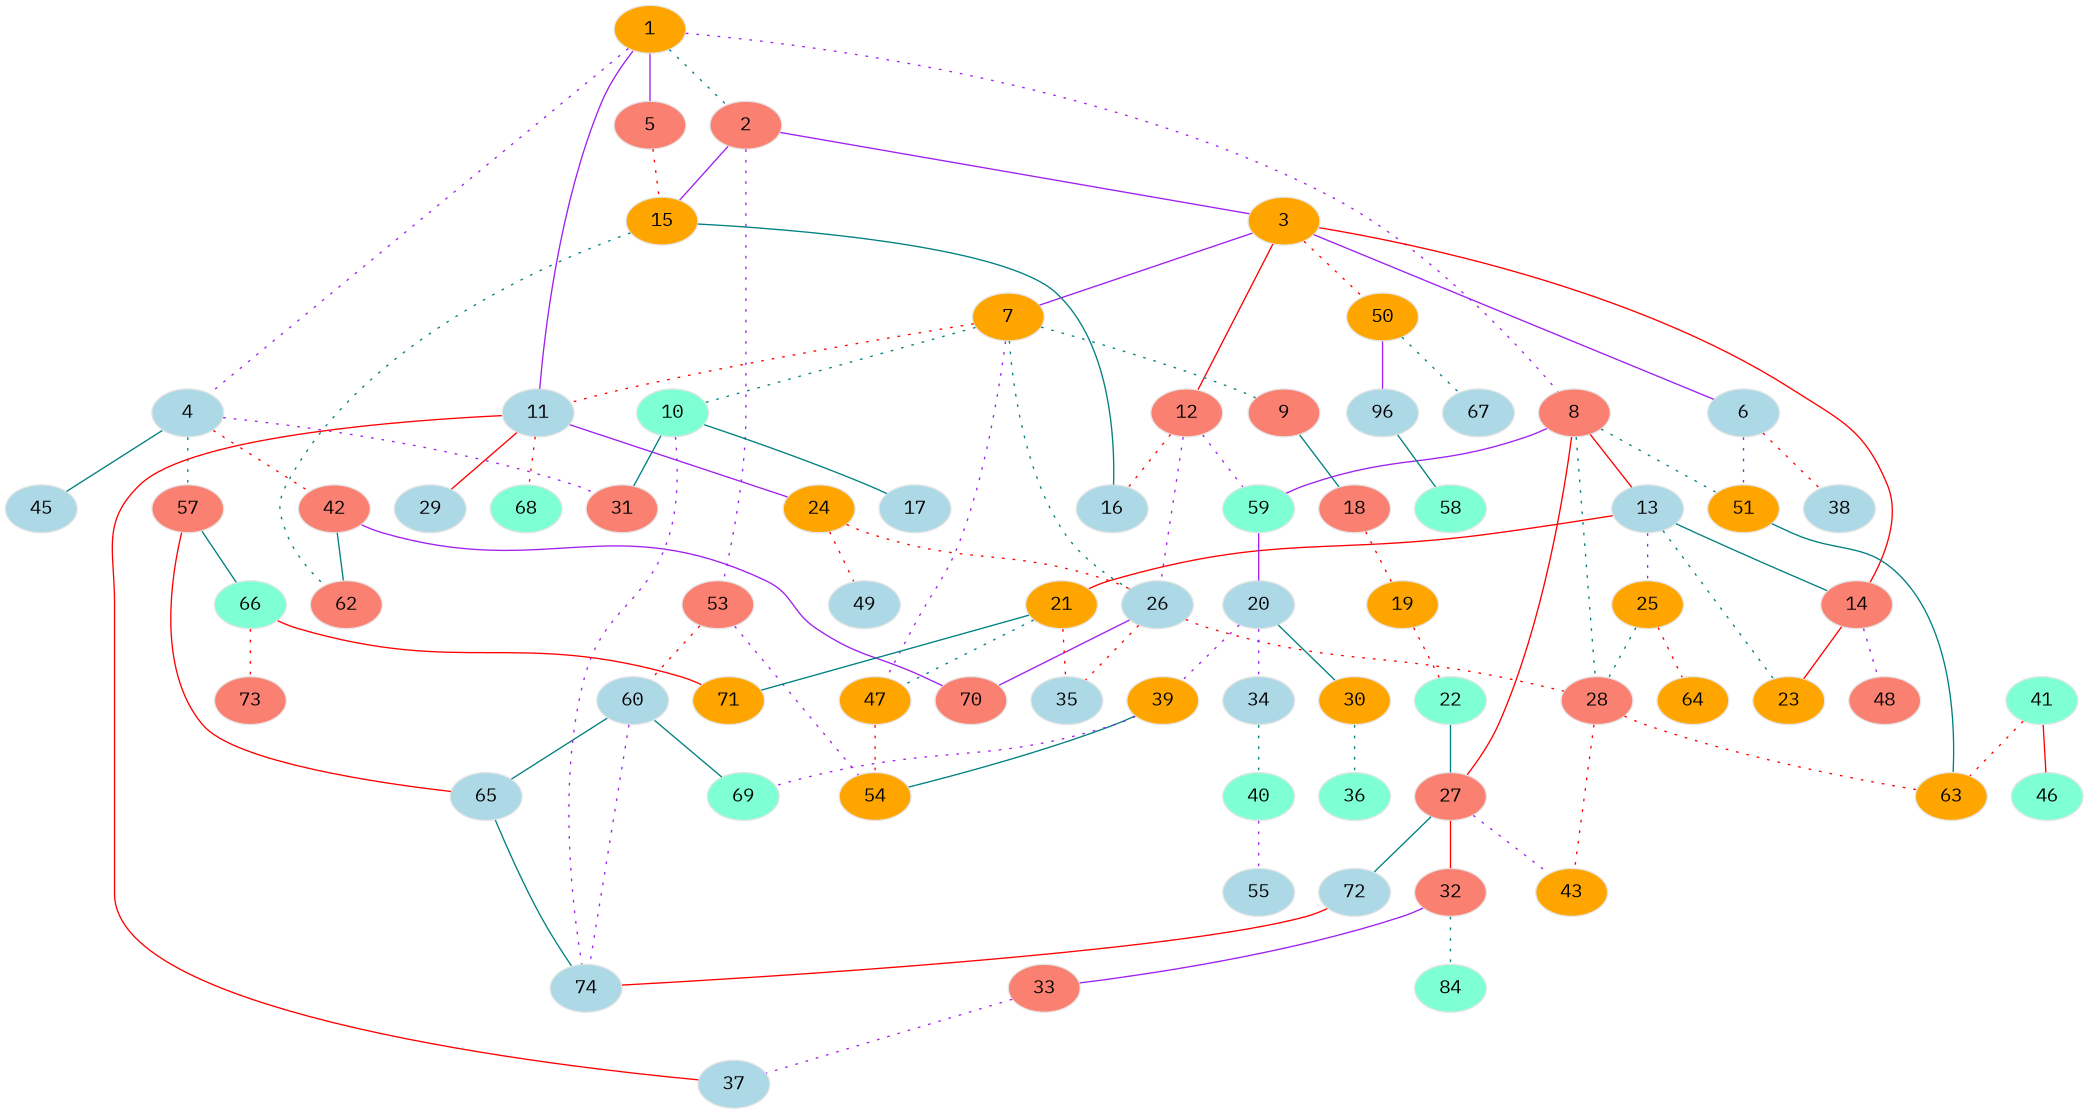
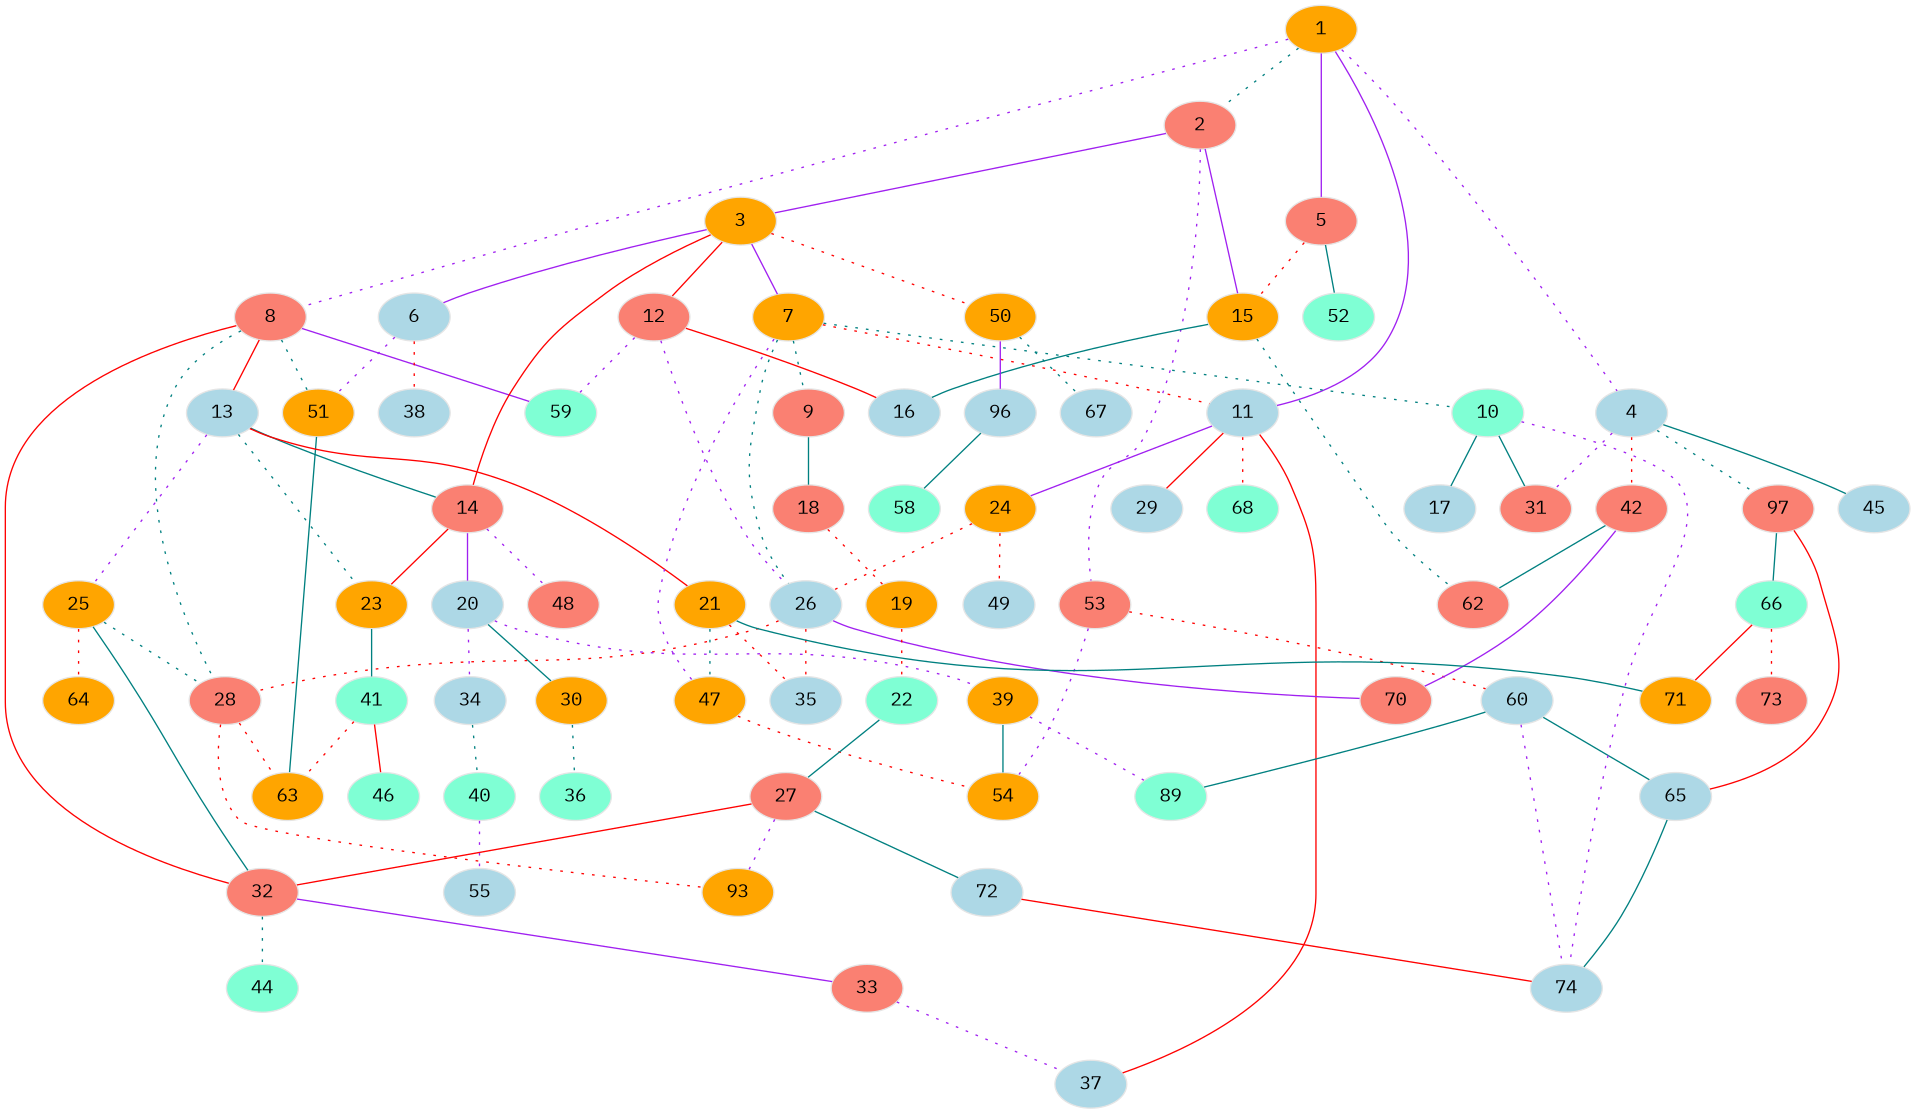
none -> (1339, 317)
(1149, 461) -> (782, 361)
(188, 509) -> (1778, 509)
(1259, 559) -> (468, 557)
(1537, 612) -> (5, 601)
none -> (372, 653)
none -> (170, 749)
(743, 797) -> (1171, 797)
(1572, 892) -> (738, 892)
(1450, 988) -> (262, 988)
